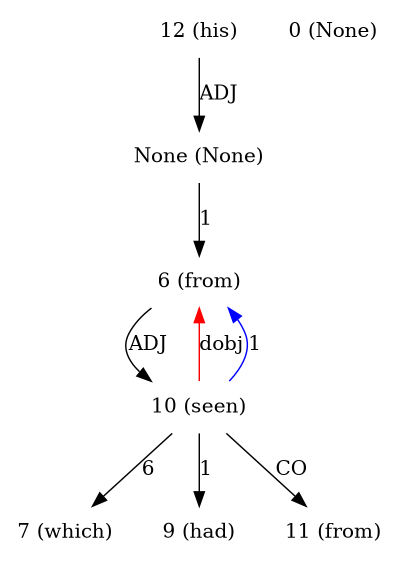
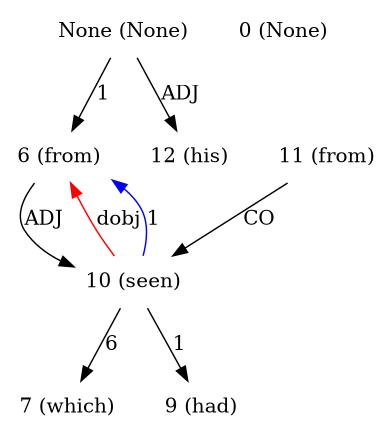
(199, 87) -> (153, 88)
(261, 465) -> (236, 216)
